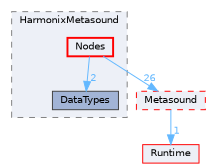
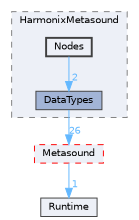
(90, 47) -> (69, 47)
(120, 67) -> (69, 124)
(171, 154) -> (69, 207)
